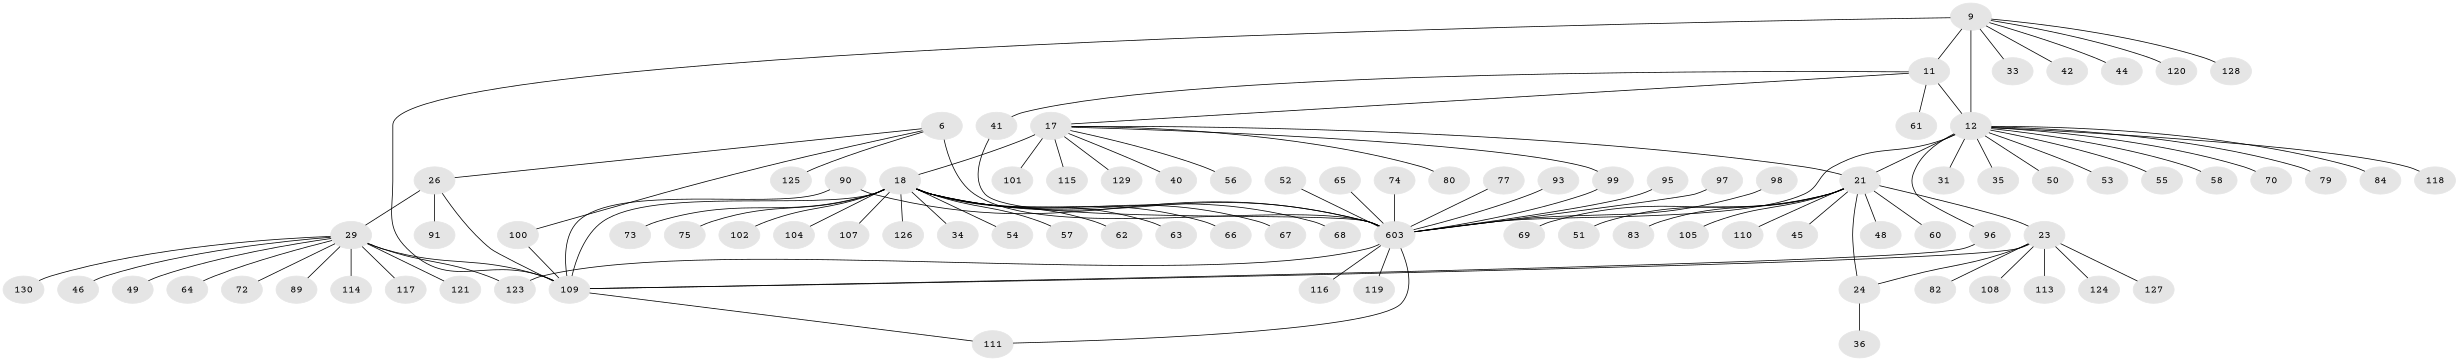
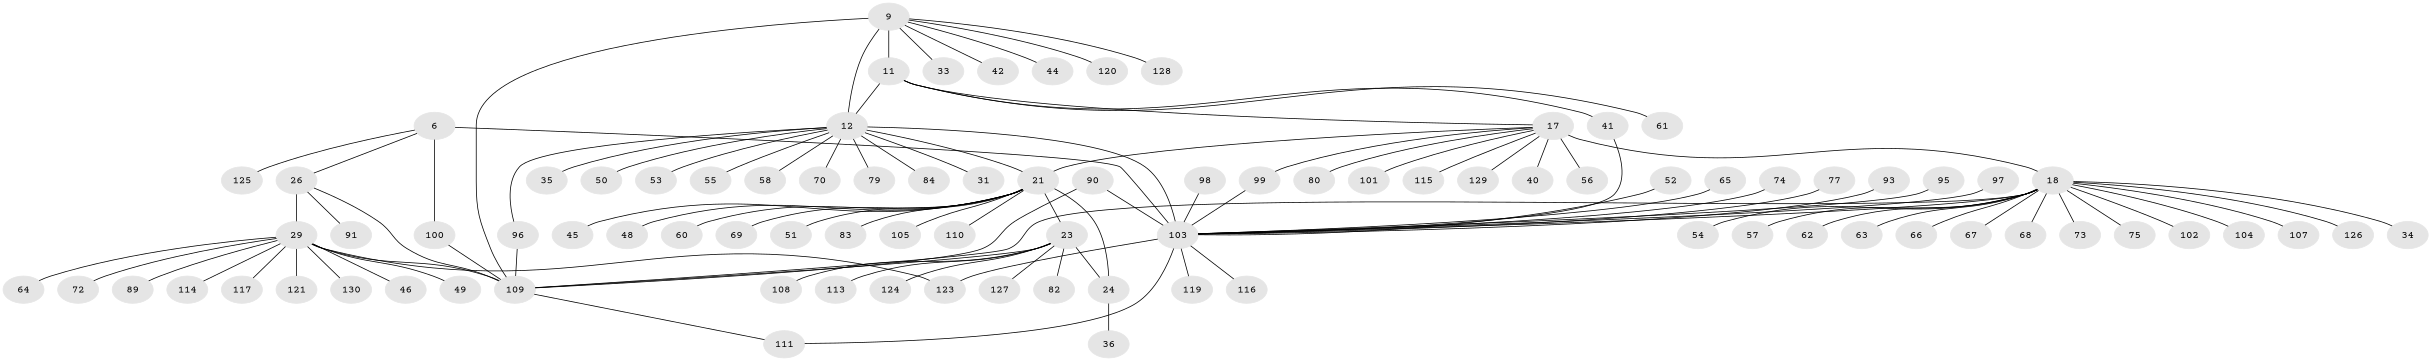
(2435, 180) -> none
(1395, 235) -> (1178, 235)
